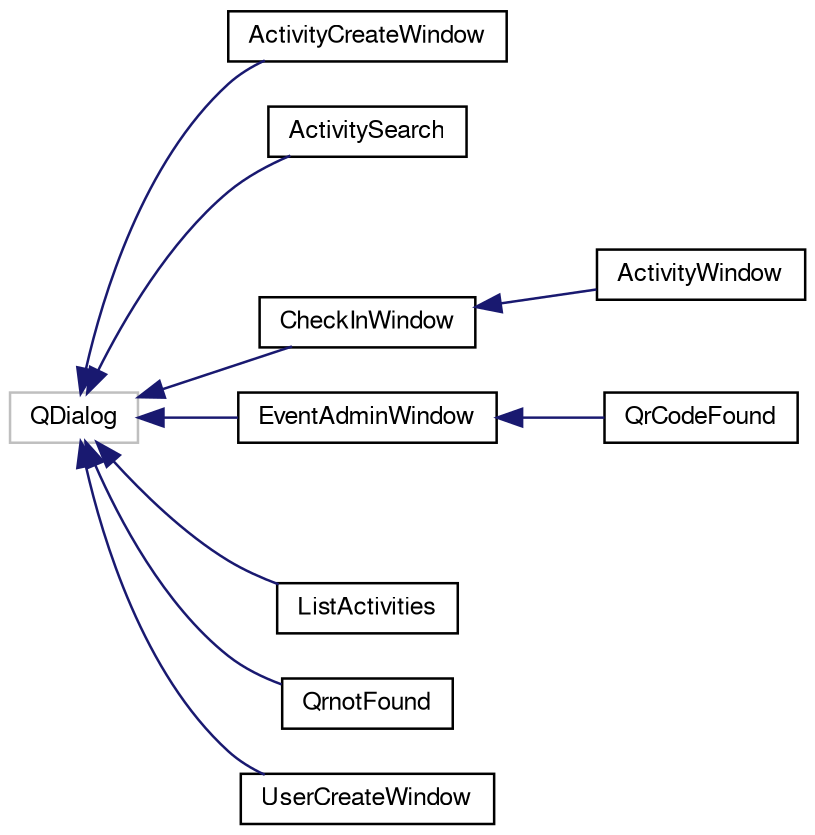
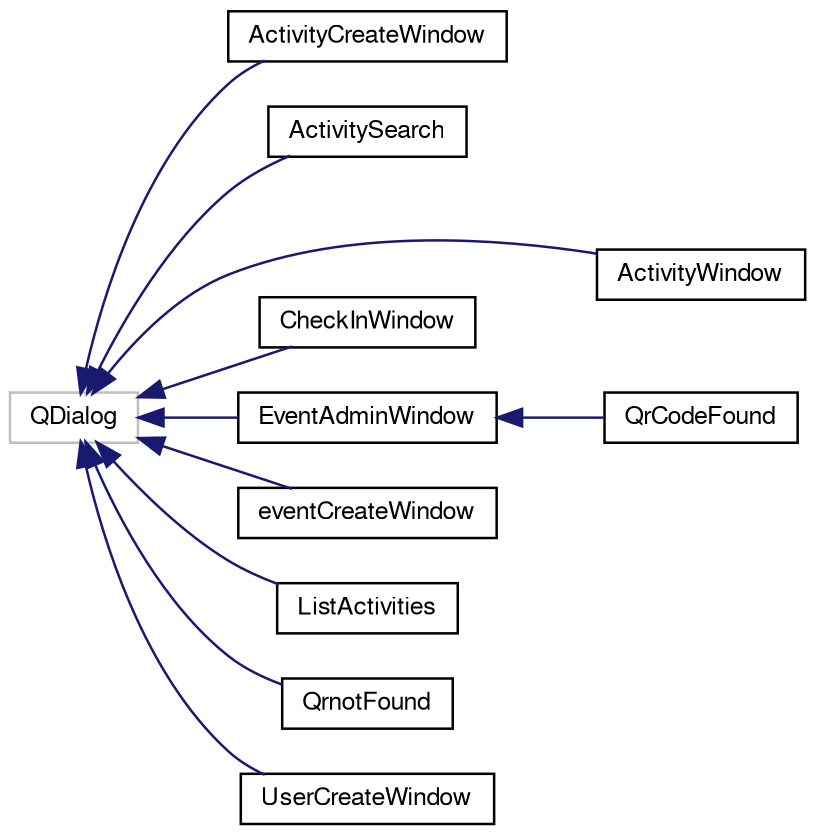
(549, 296) -> (333, 248)
none -> (367, 513)
